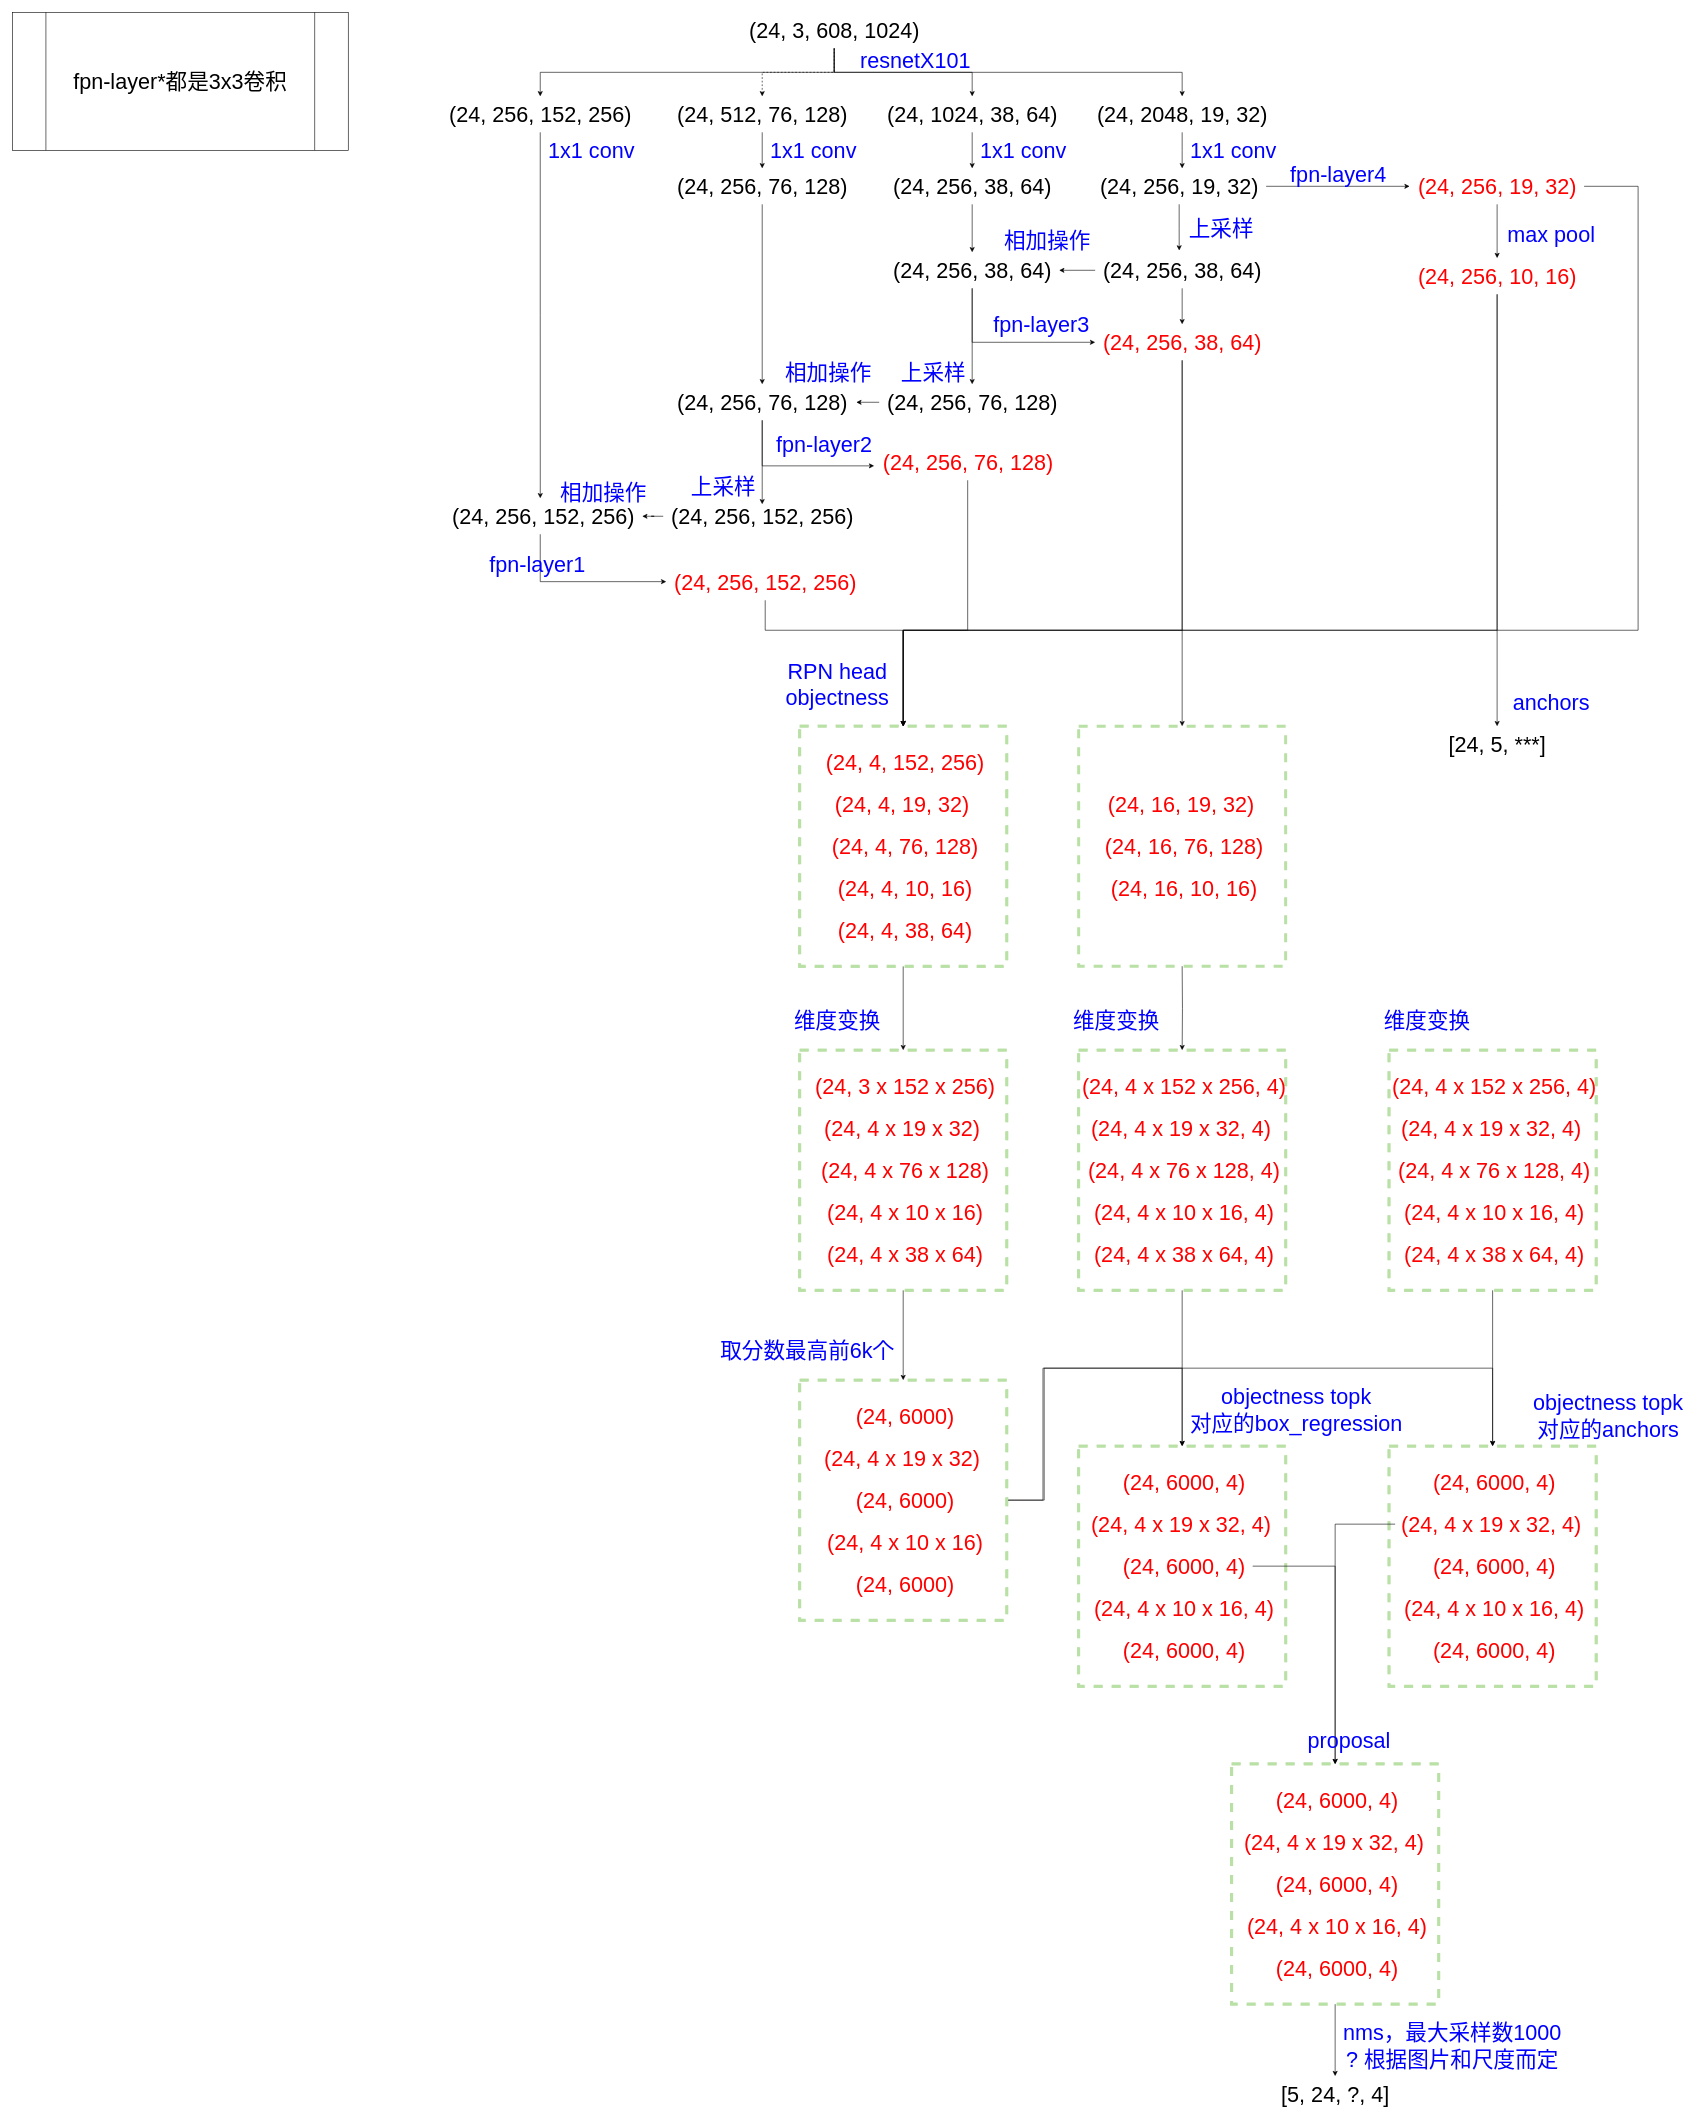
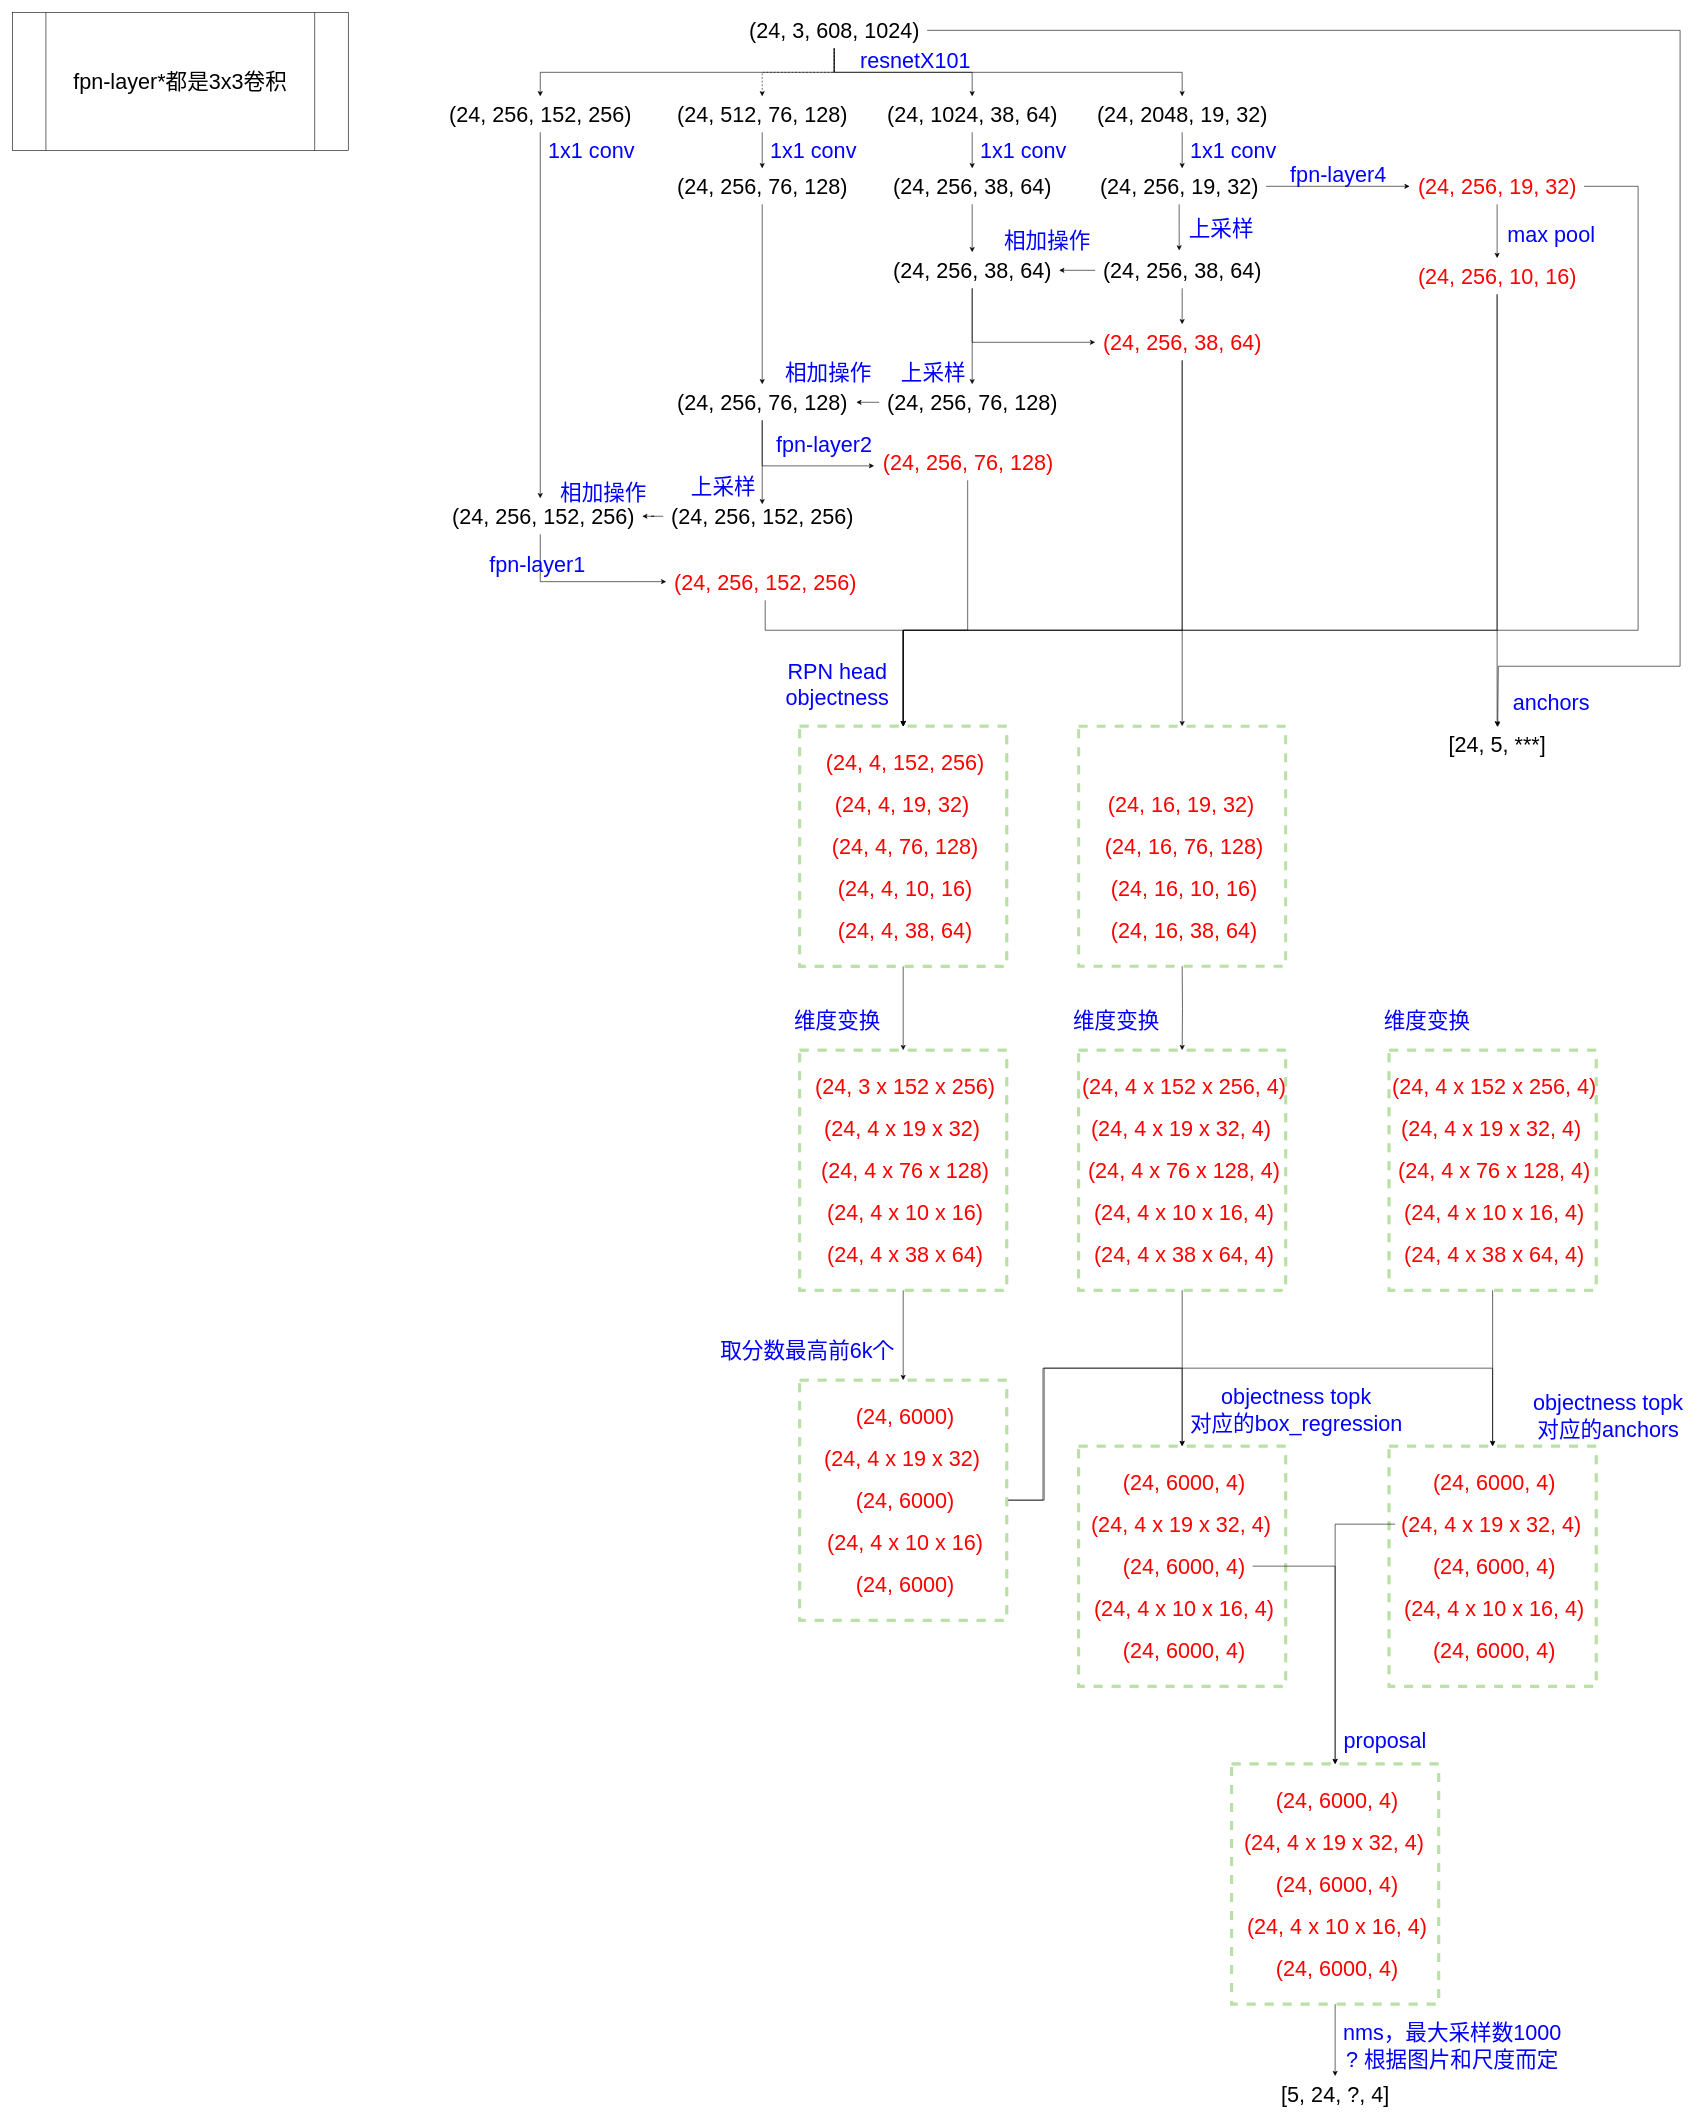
none -> (1304, 30)
(1041, 324) -> none
none -> (1184, 930)
(1349, 1740) -> (1385, 1740)
